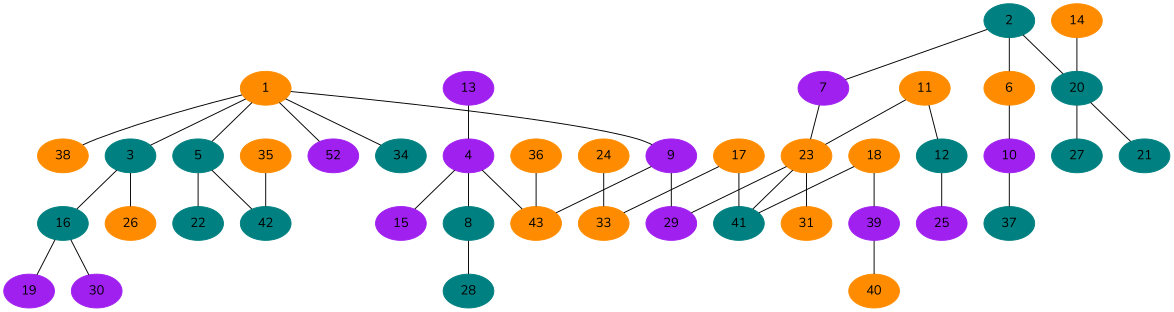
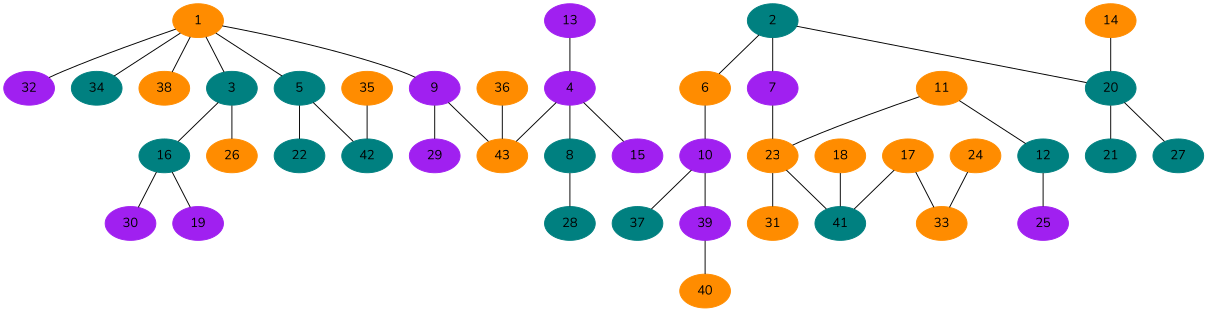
(333, 156) -> (29, 88)
(746, 186) -> none
(874, 190) -> (705, 190)
